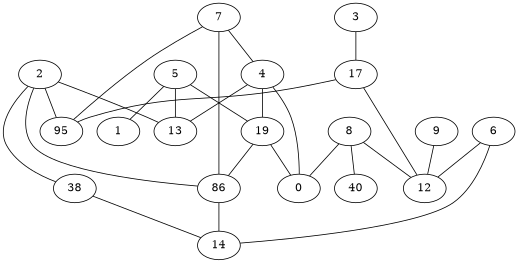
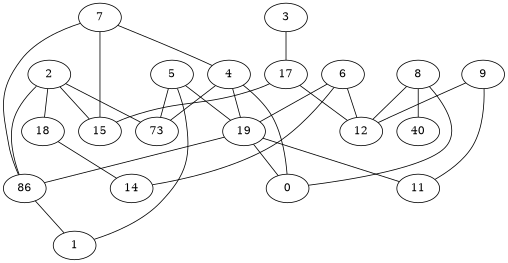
none -> (294, 103)
(61, 131) -> (100, 131)
(175, 131) -> (157, 131)
(75, 188) -> (43, 131)
none -> (418, 188)
(219, 217) -> (50, 217)
